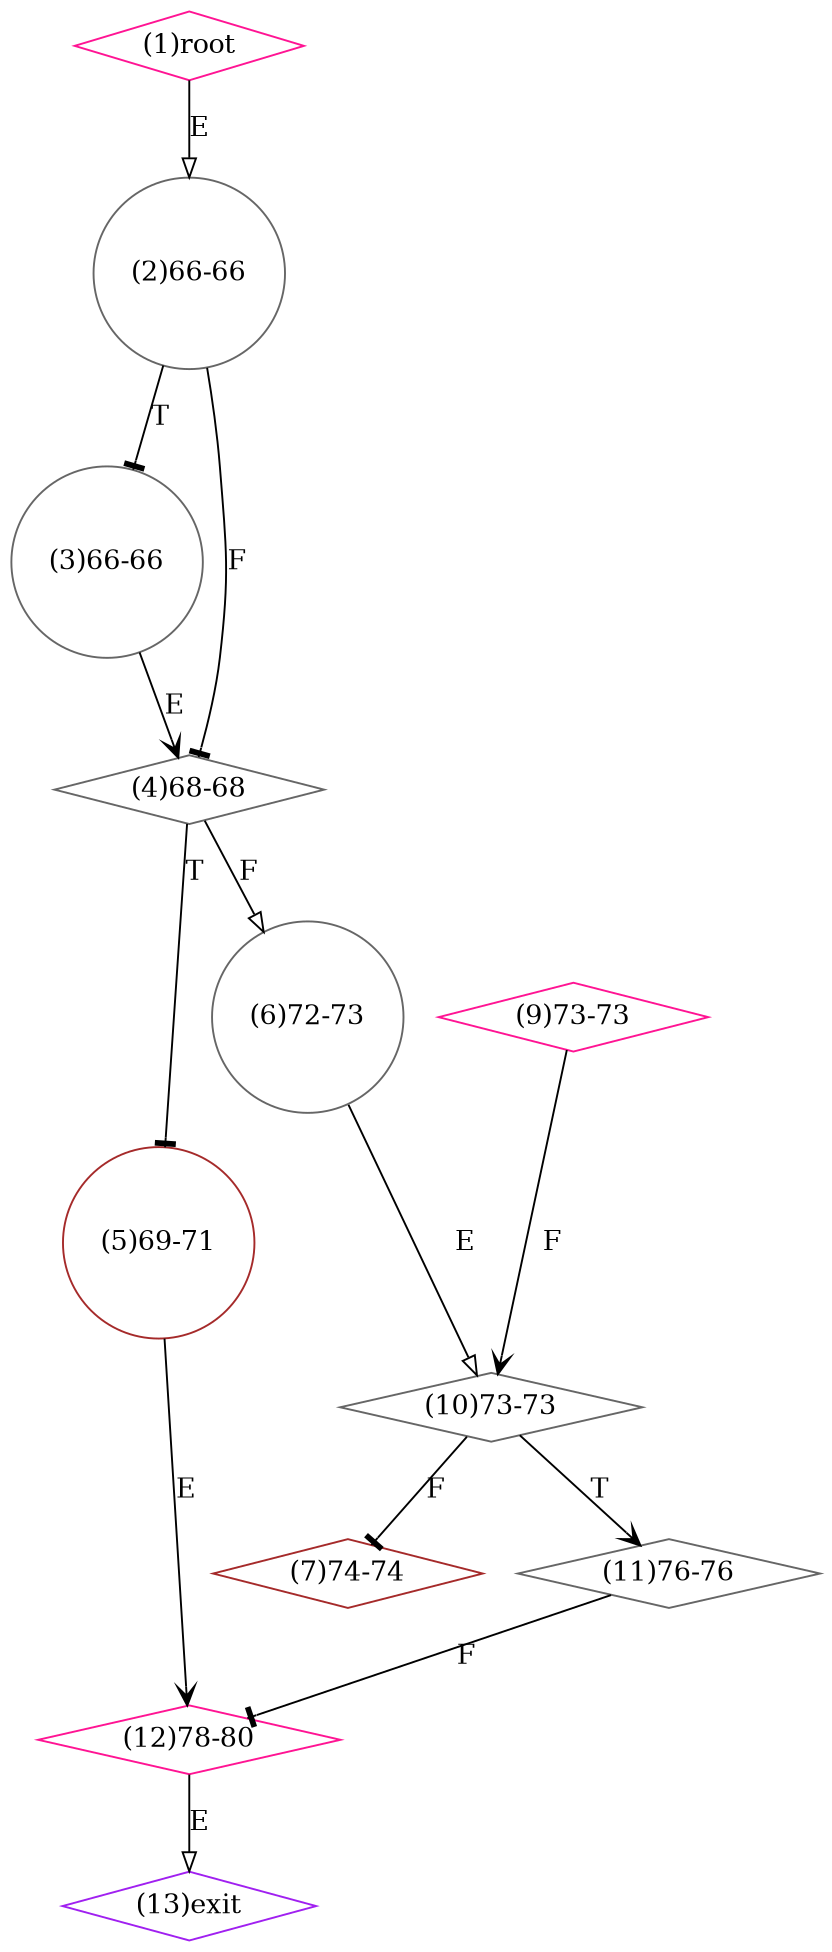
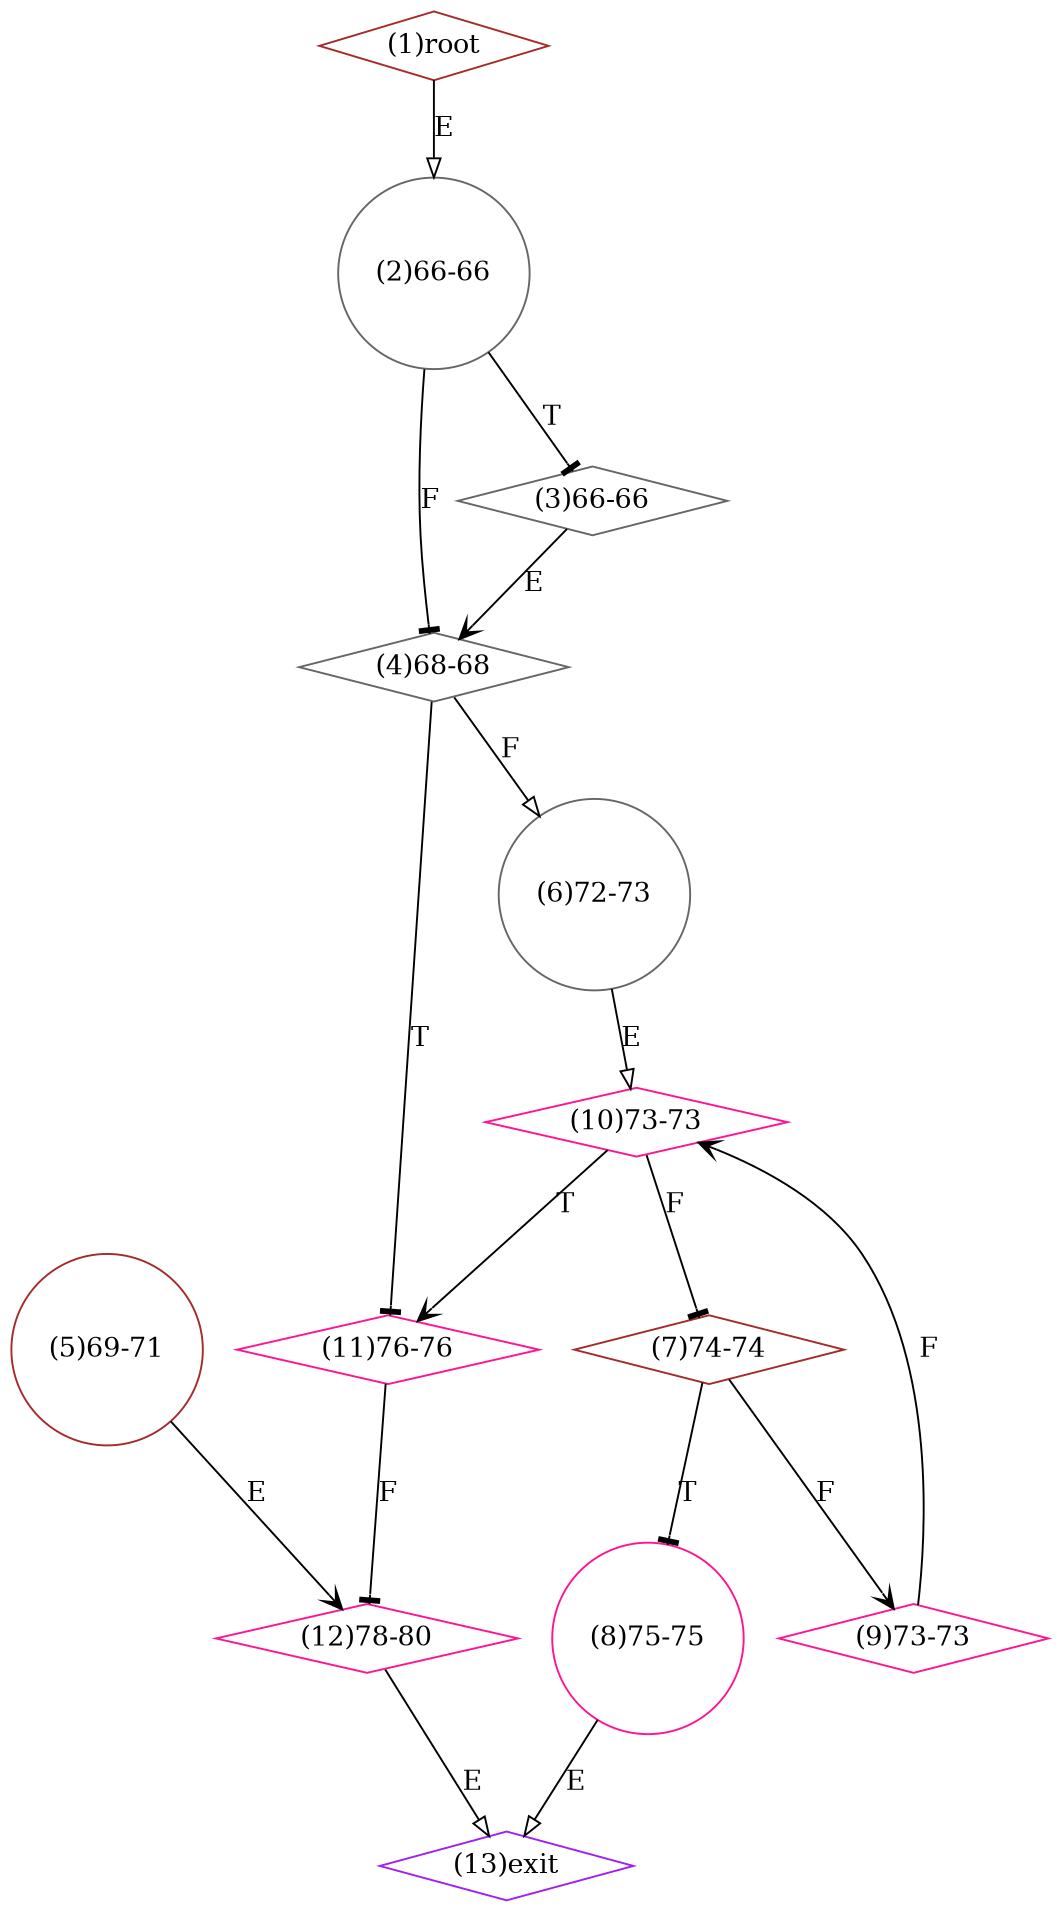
(189, 46) -> (434, 46)
(107, 562) -> (593, 501)
(176, 981) -> (411, 1004)
(491, 1407) -> (636, 1122)
none -> (806, 1486)
(669, 1574) -> (388, 1350)
none -> (648, 1638)
